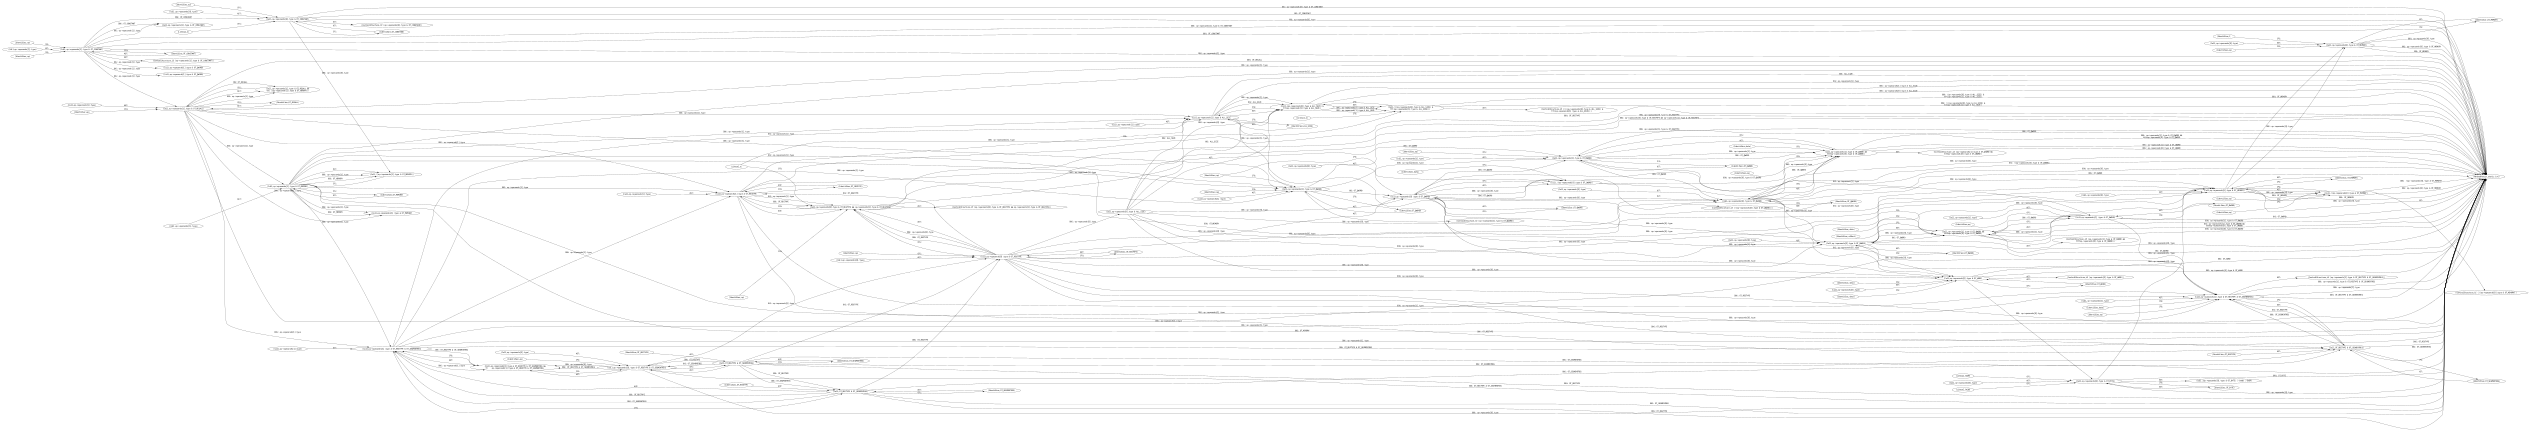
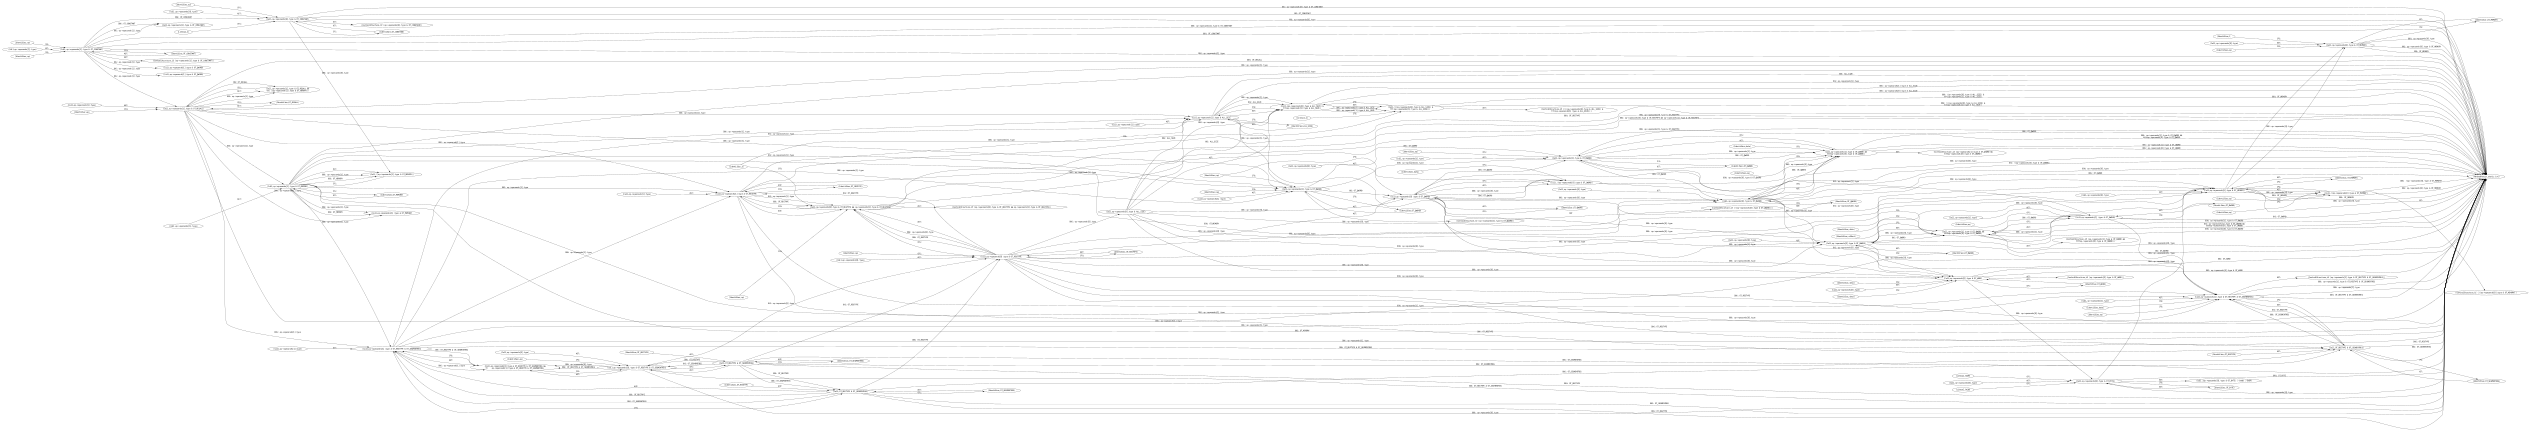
(736, 167) -> (736, 167)
(1643, 209) -> (1613, 215)
